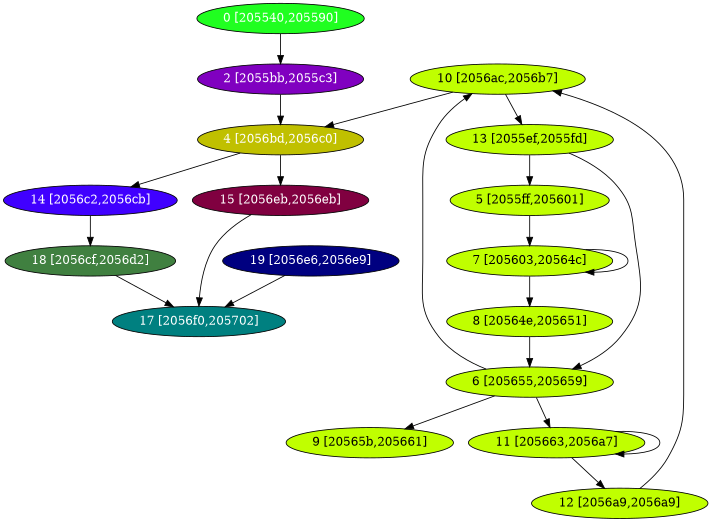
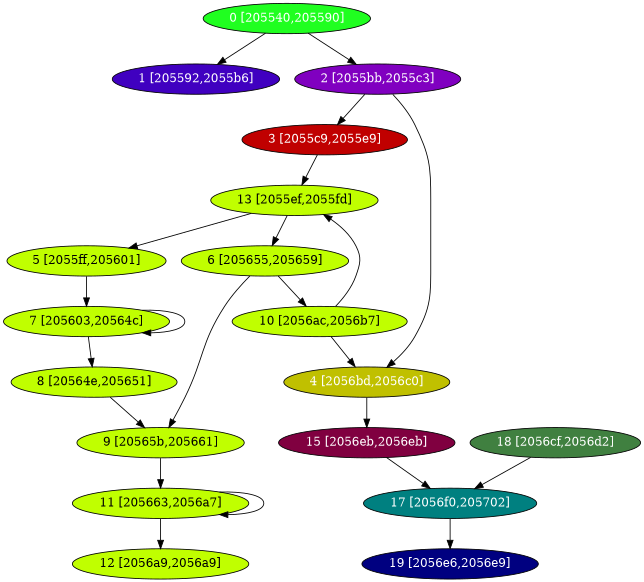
none -> (196, 79)
none -> (325, 140)
(90, 200) -> none
(684, 264) -> none
(259, 289) -> (450, 529)
(530, 348) -> (124, 410)
(541, 409) -> (161, 469)
